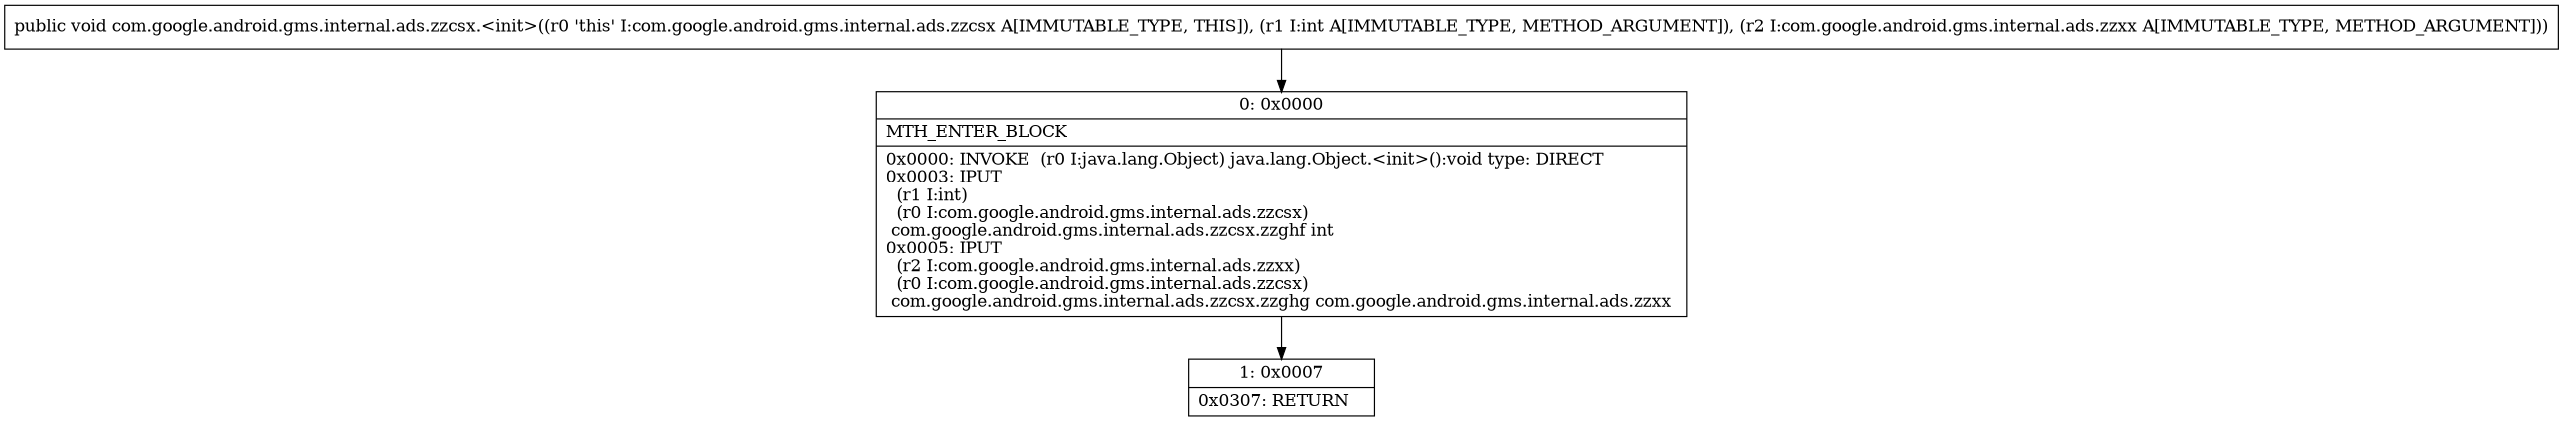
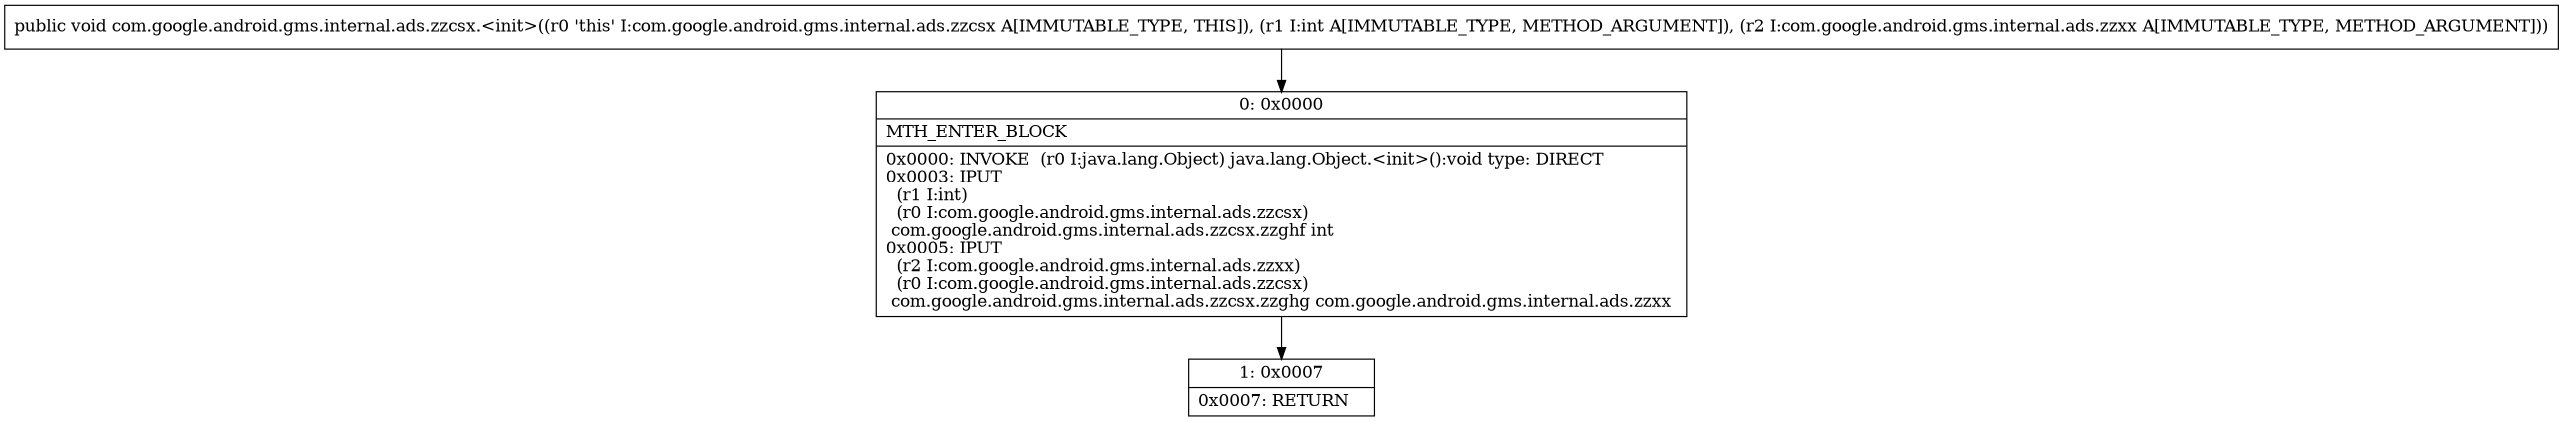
(1282, 401) -> (1282, 401)
